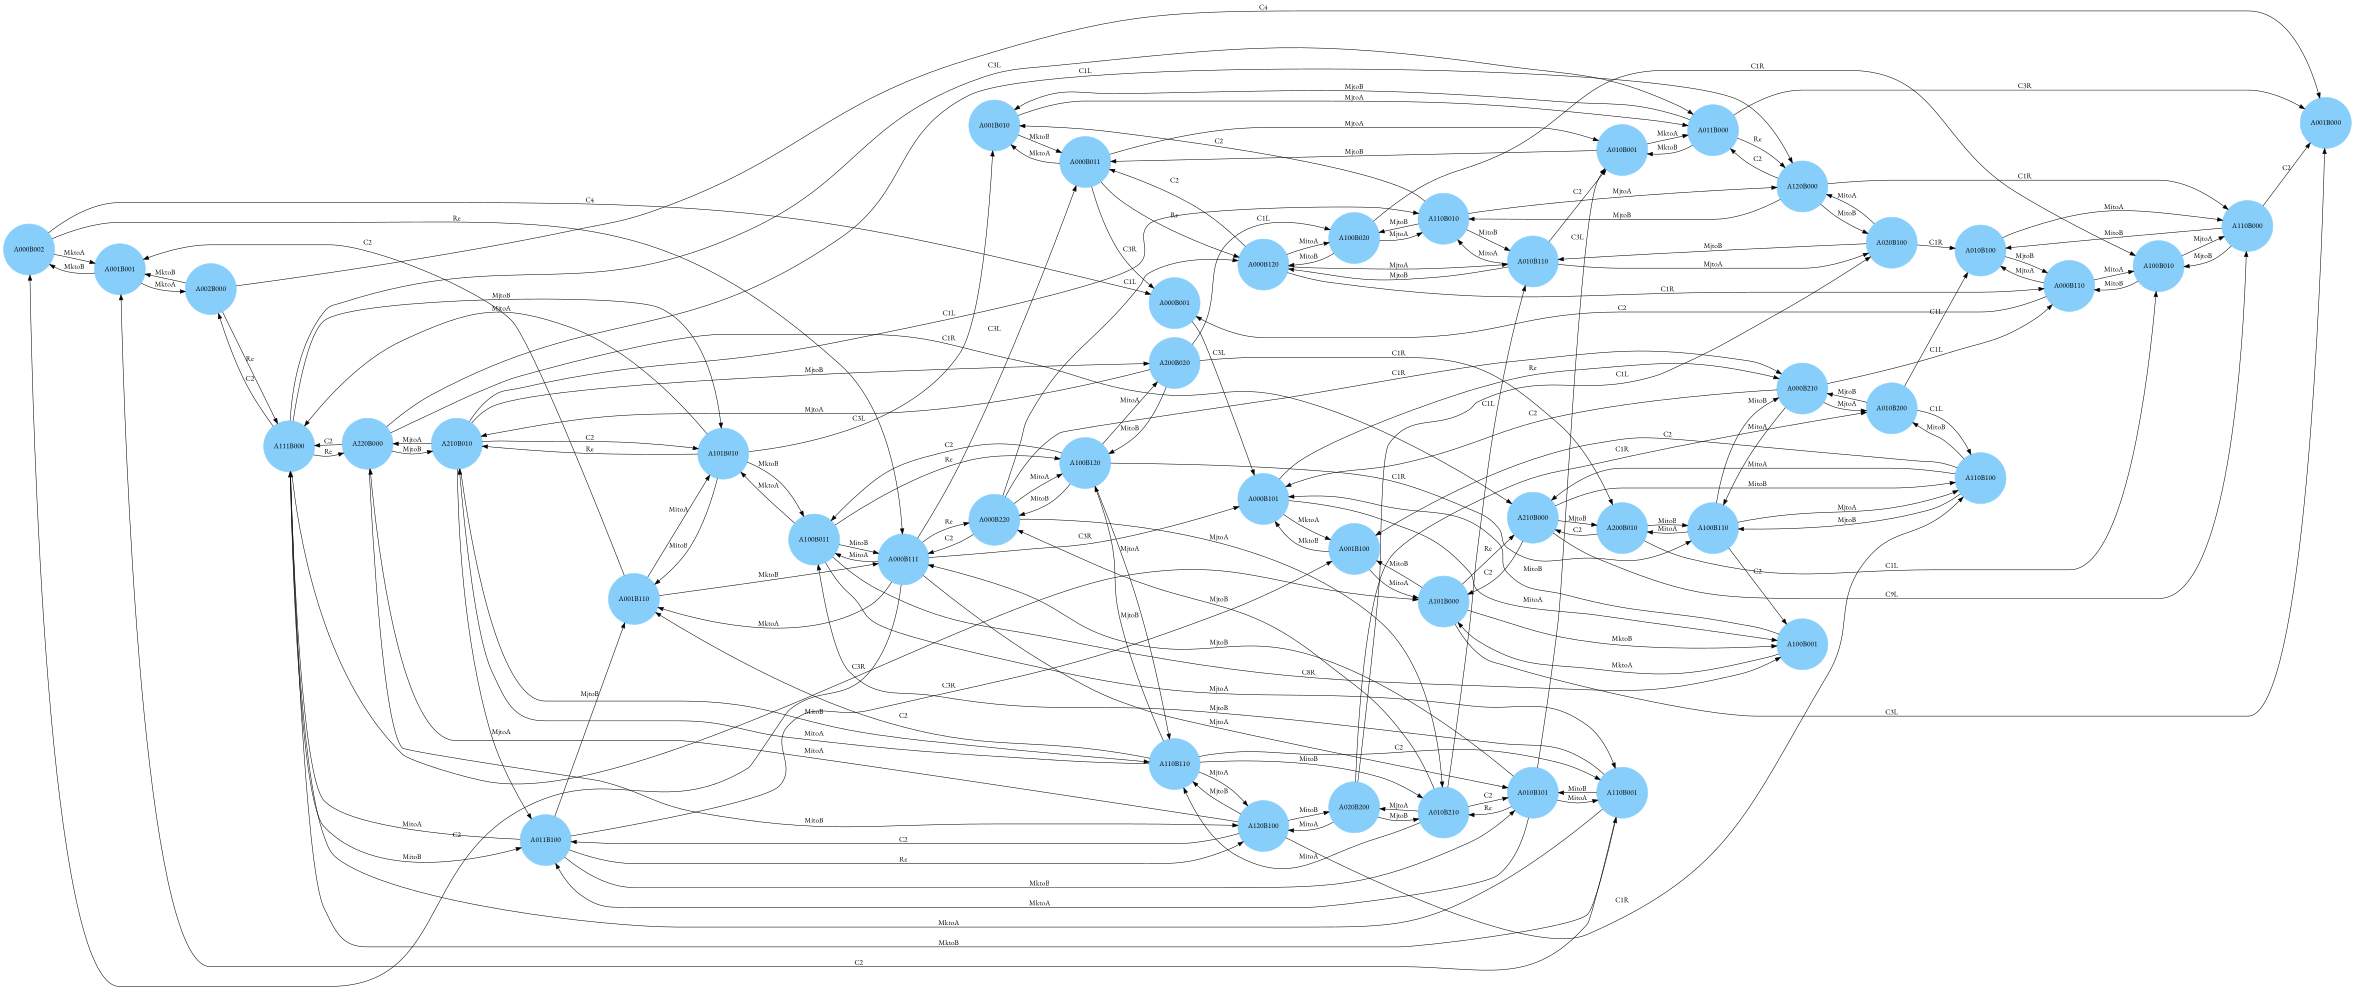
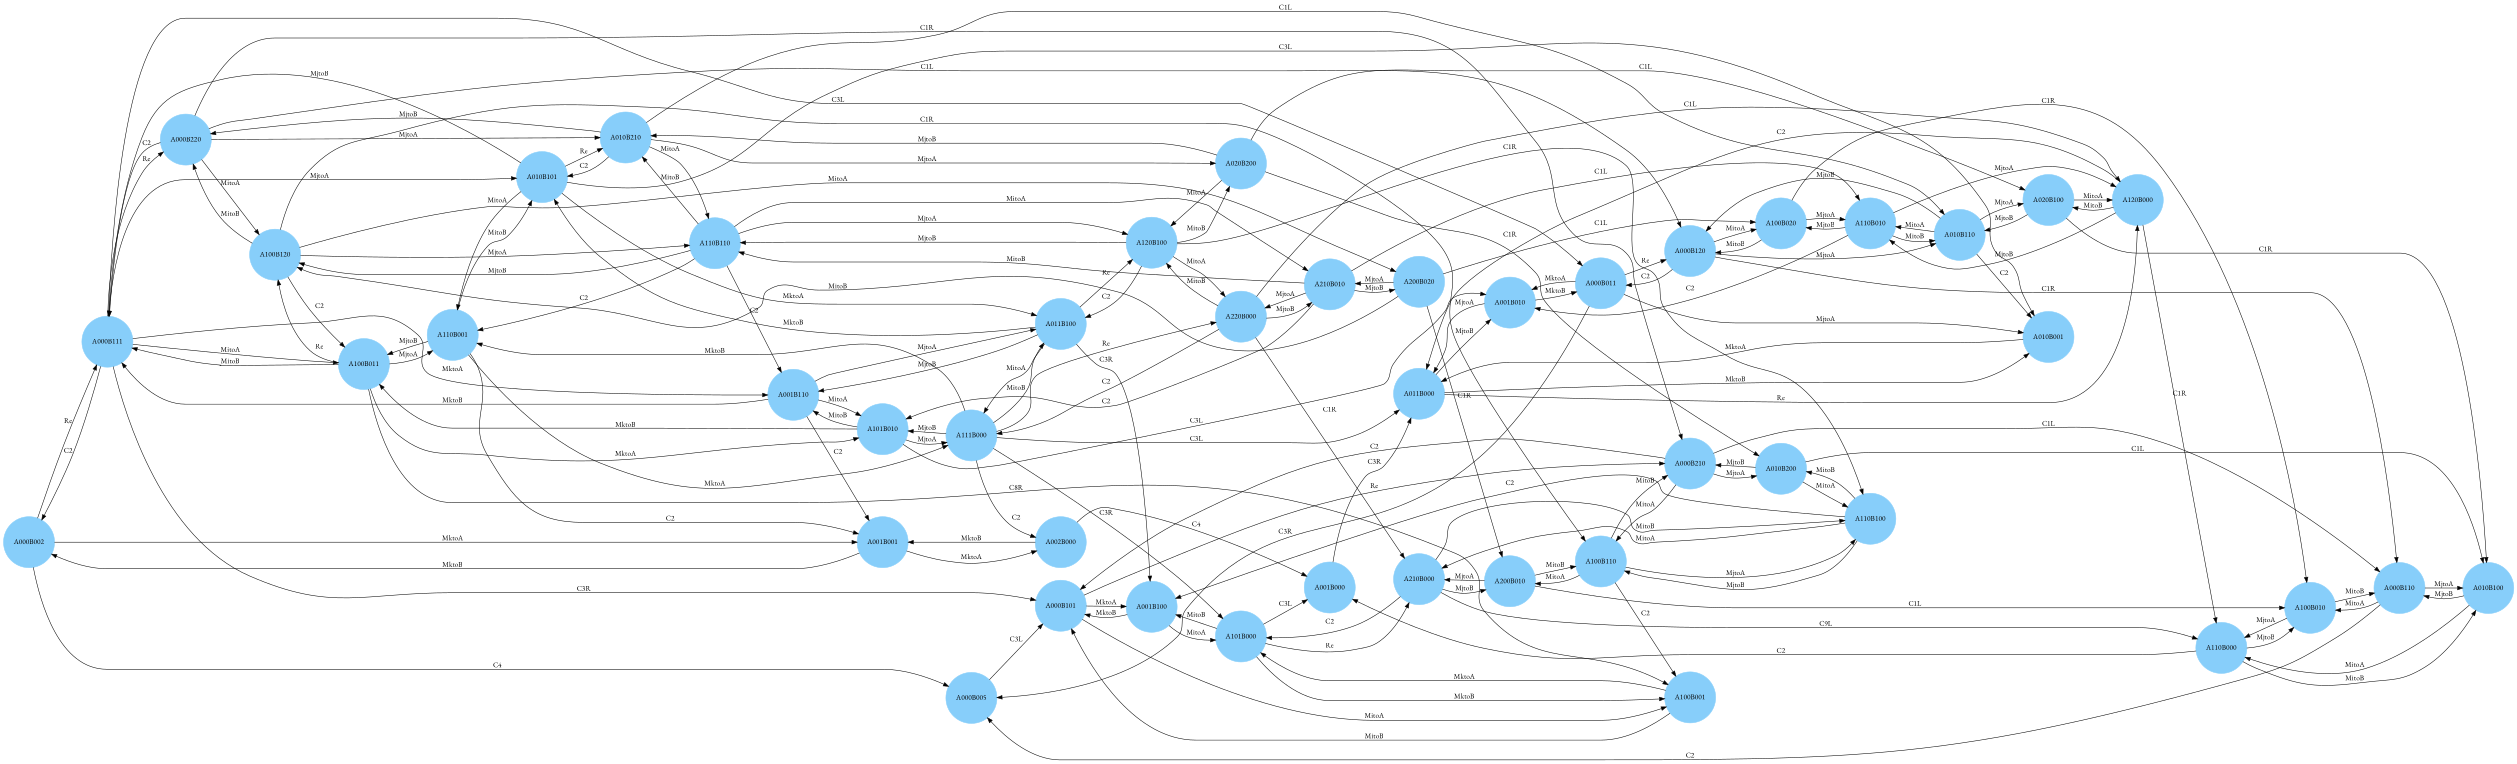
(2016, 90) -> (1359, 485)
(1356, 156) -> none
(1175, 303) -> (971, 698)
(249, 365) -> none
(1936, 409) -> (1826, 486)
(593, 454) -> none
(1578, 530) -> (1465, 576)
(472, 647) -> (922, 354)
